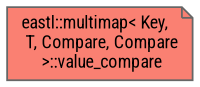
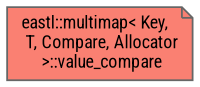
(100, 44) -> (100, 44)
